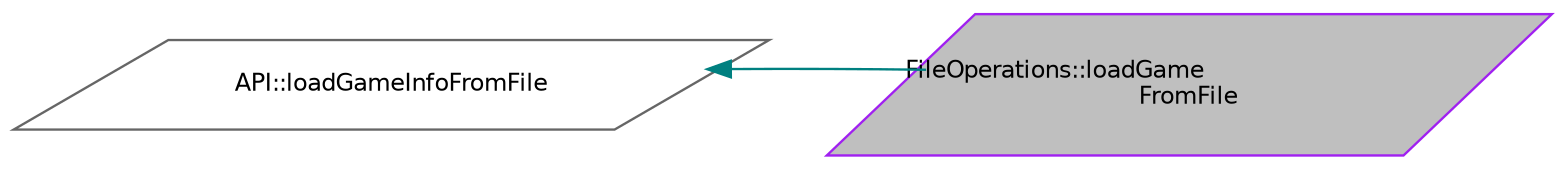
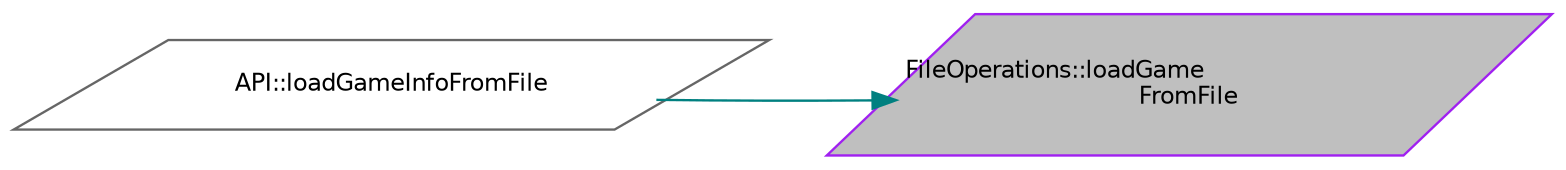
(829, 69) -> (764, 101)
